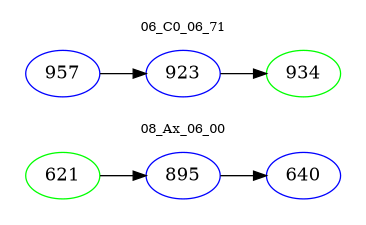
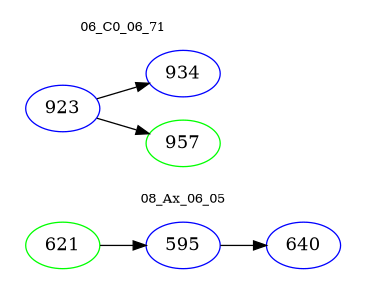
(63, 74) -> (183, 143)
(117, 74) -> (117, 124)
(304, 74) -> (183, 74)
(183, 130) -> (183, 200)
(183, 176) -> (183, 245)
